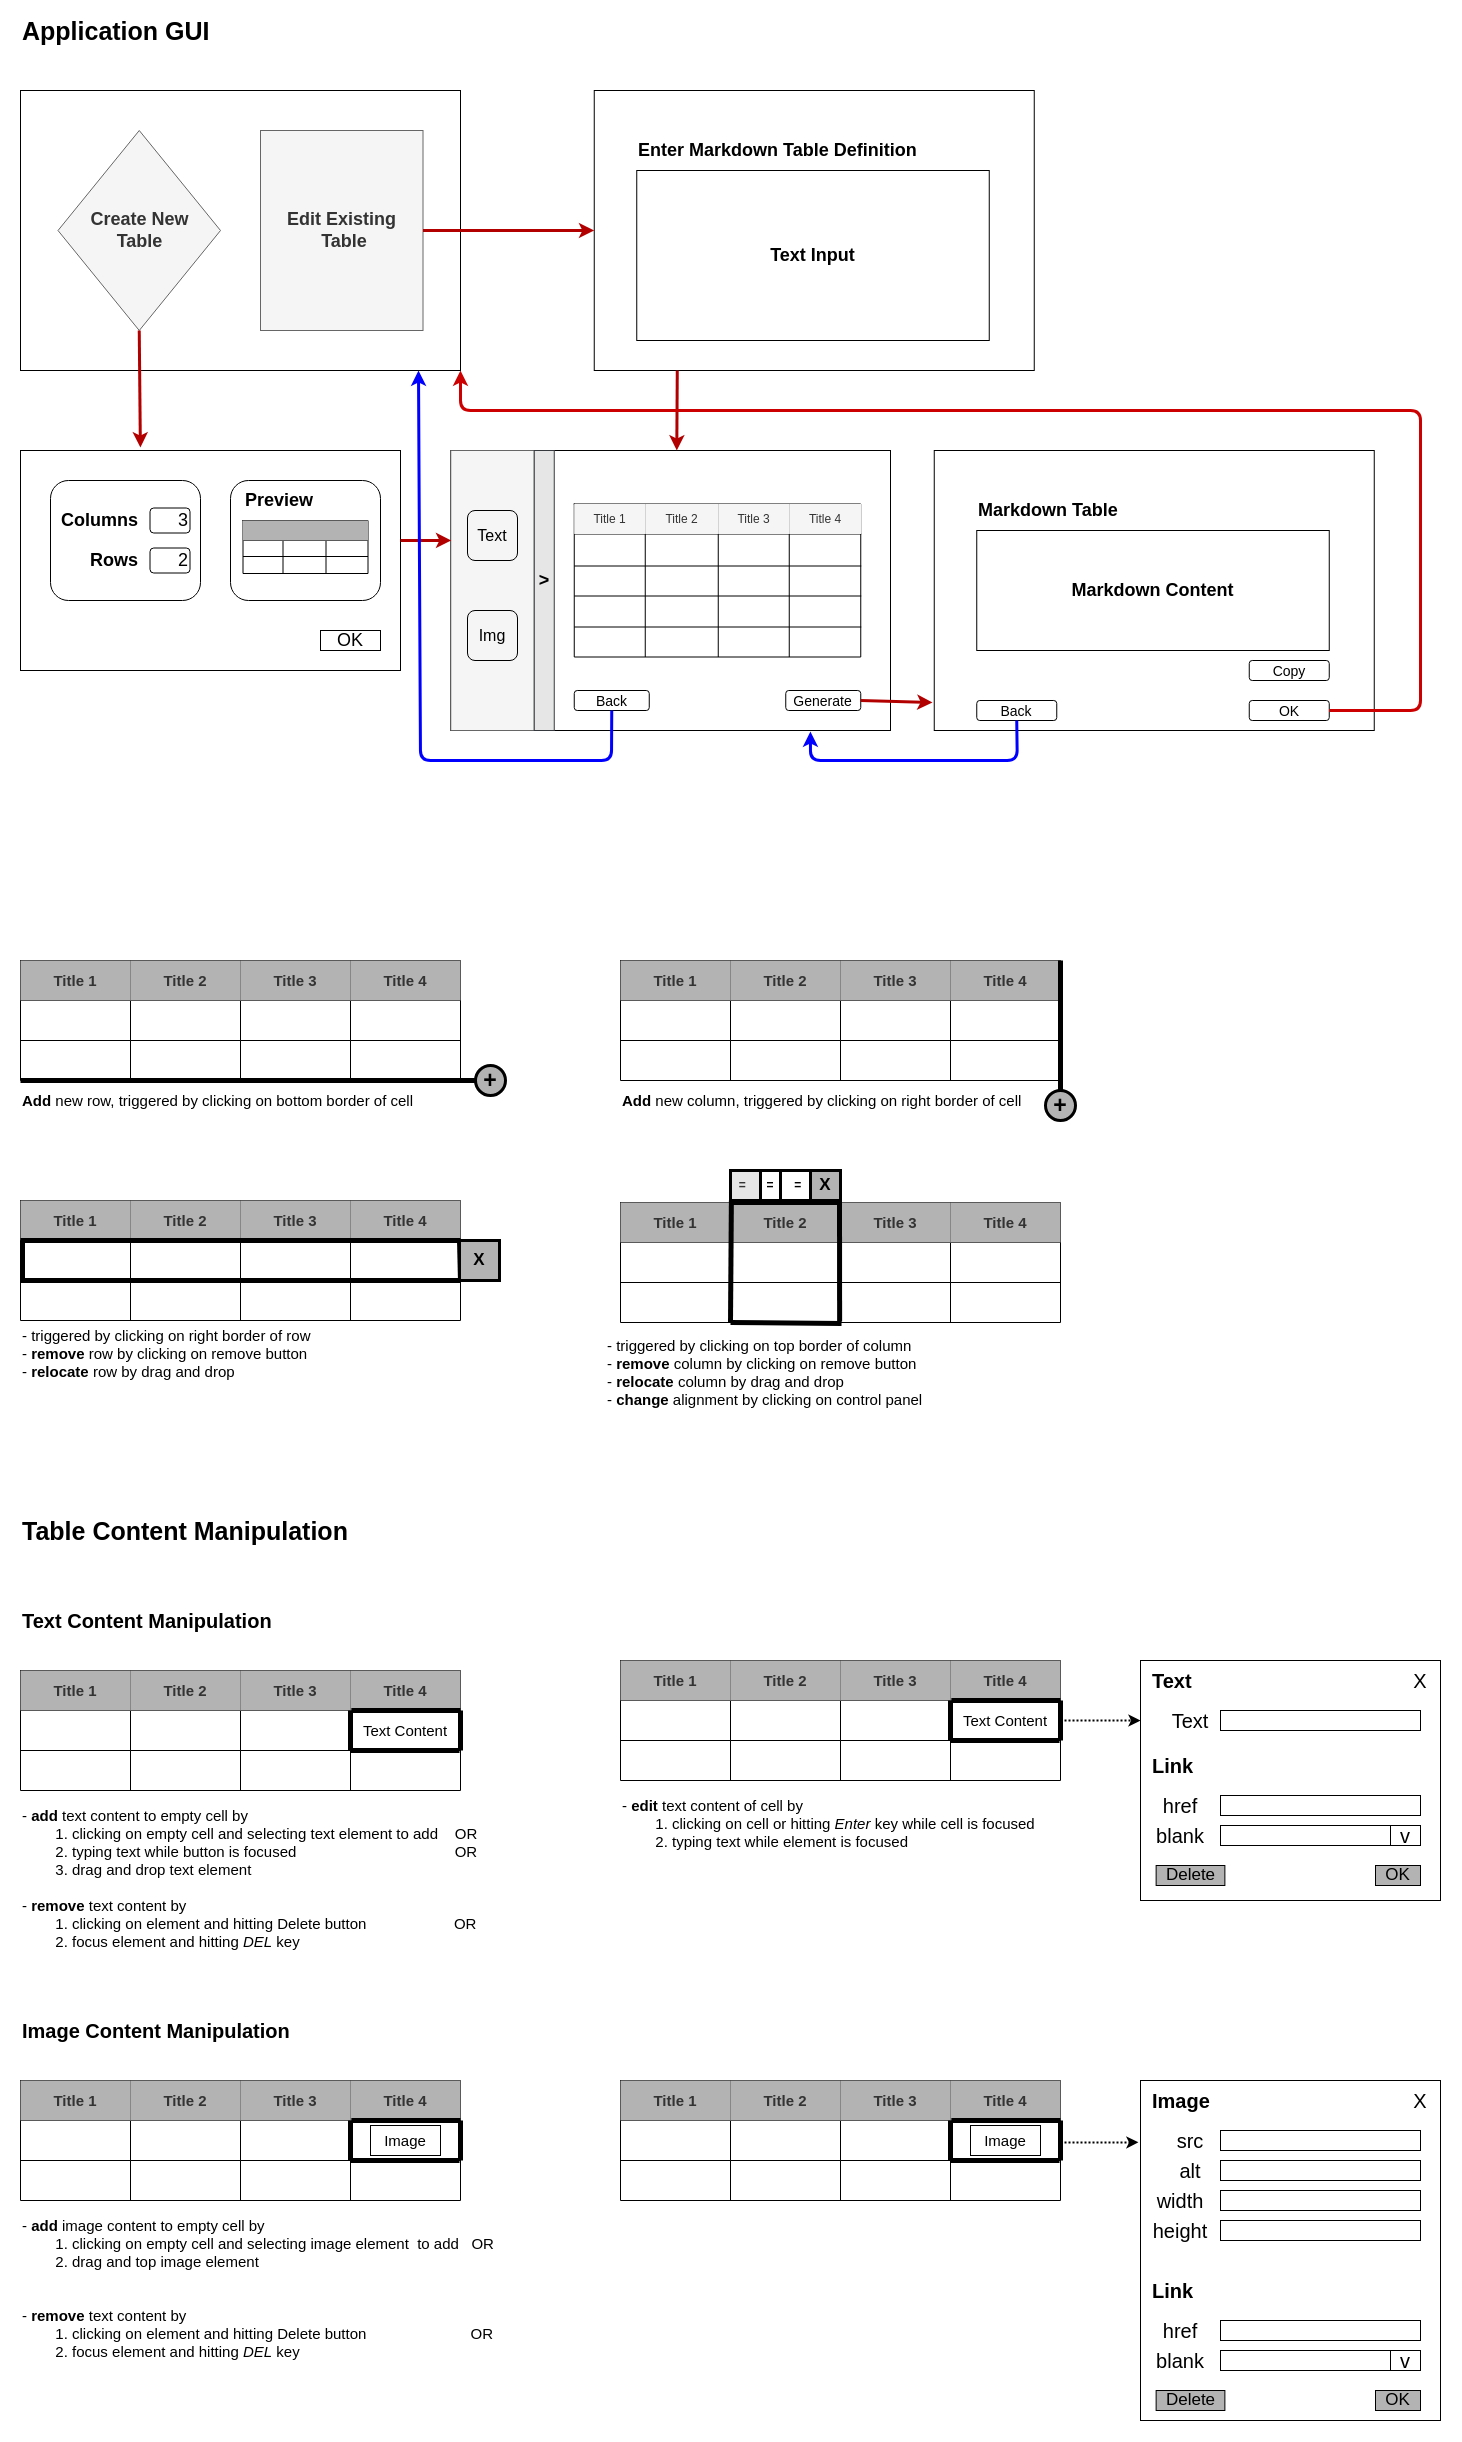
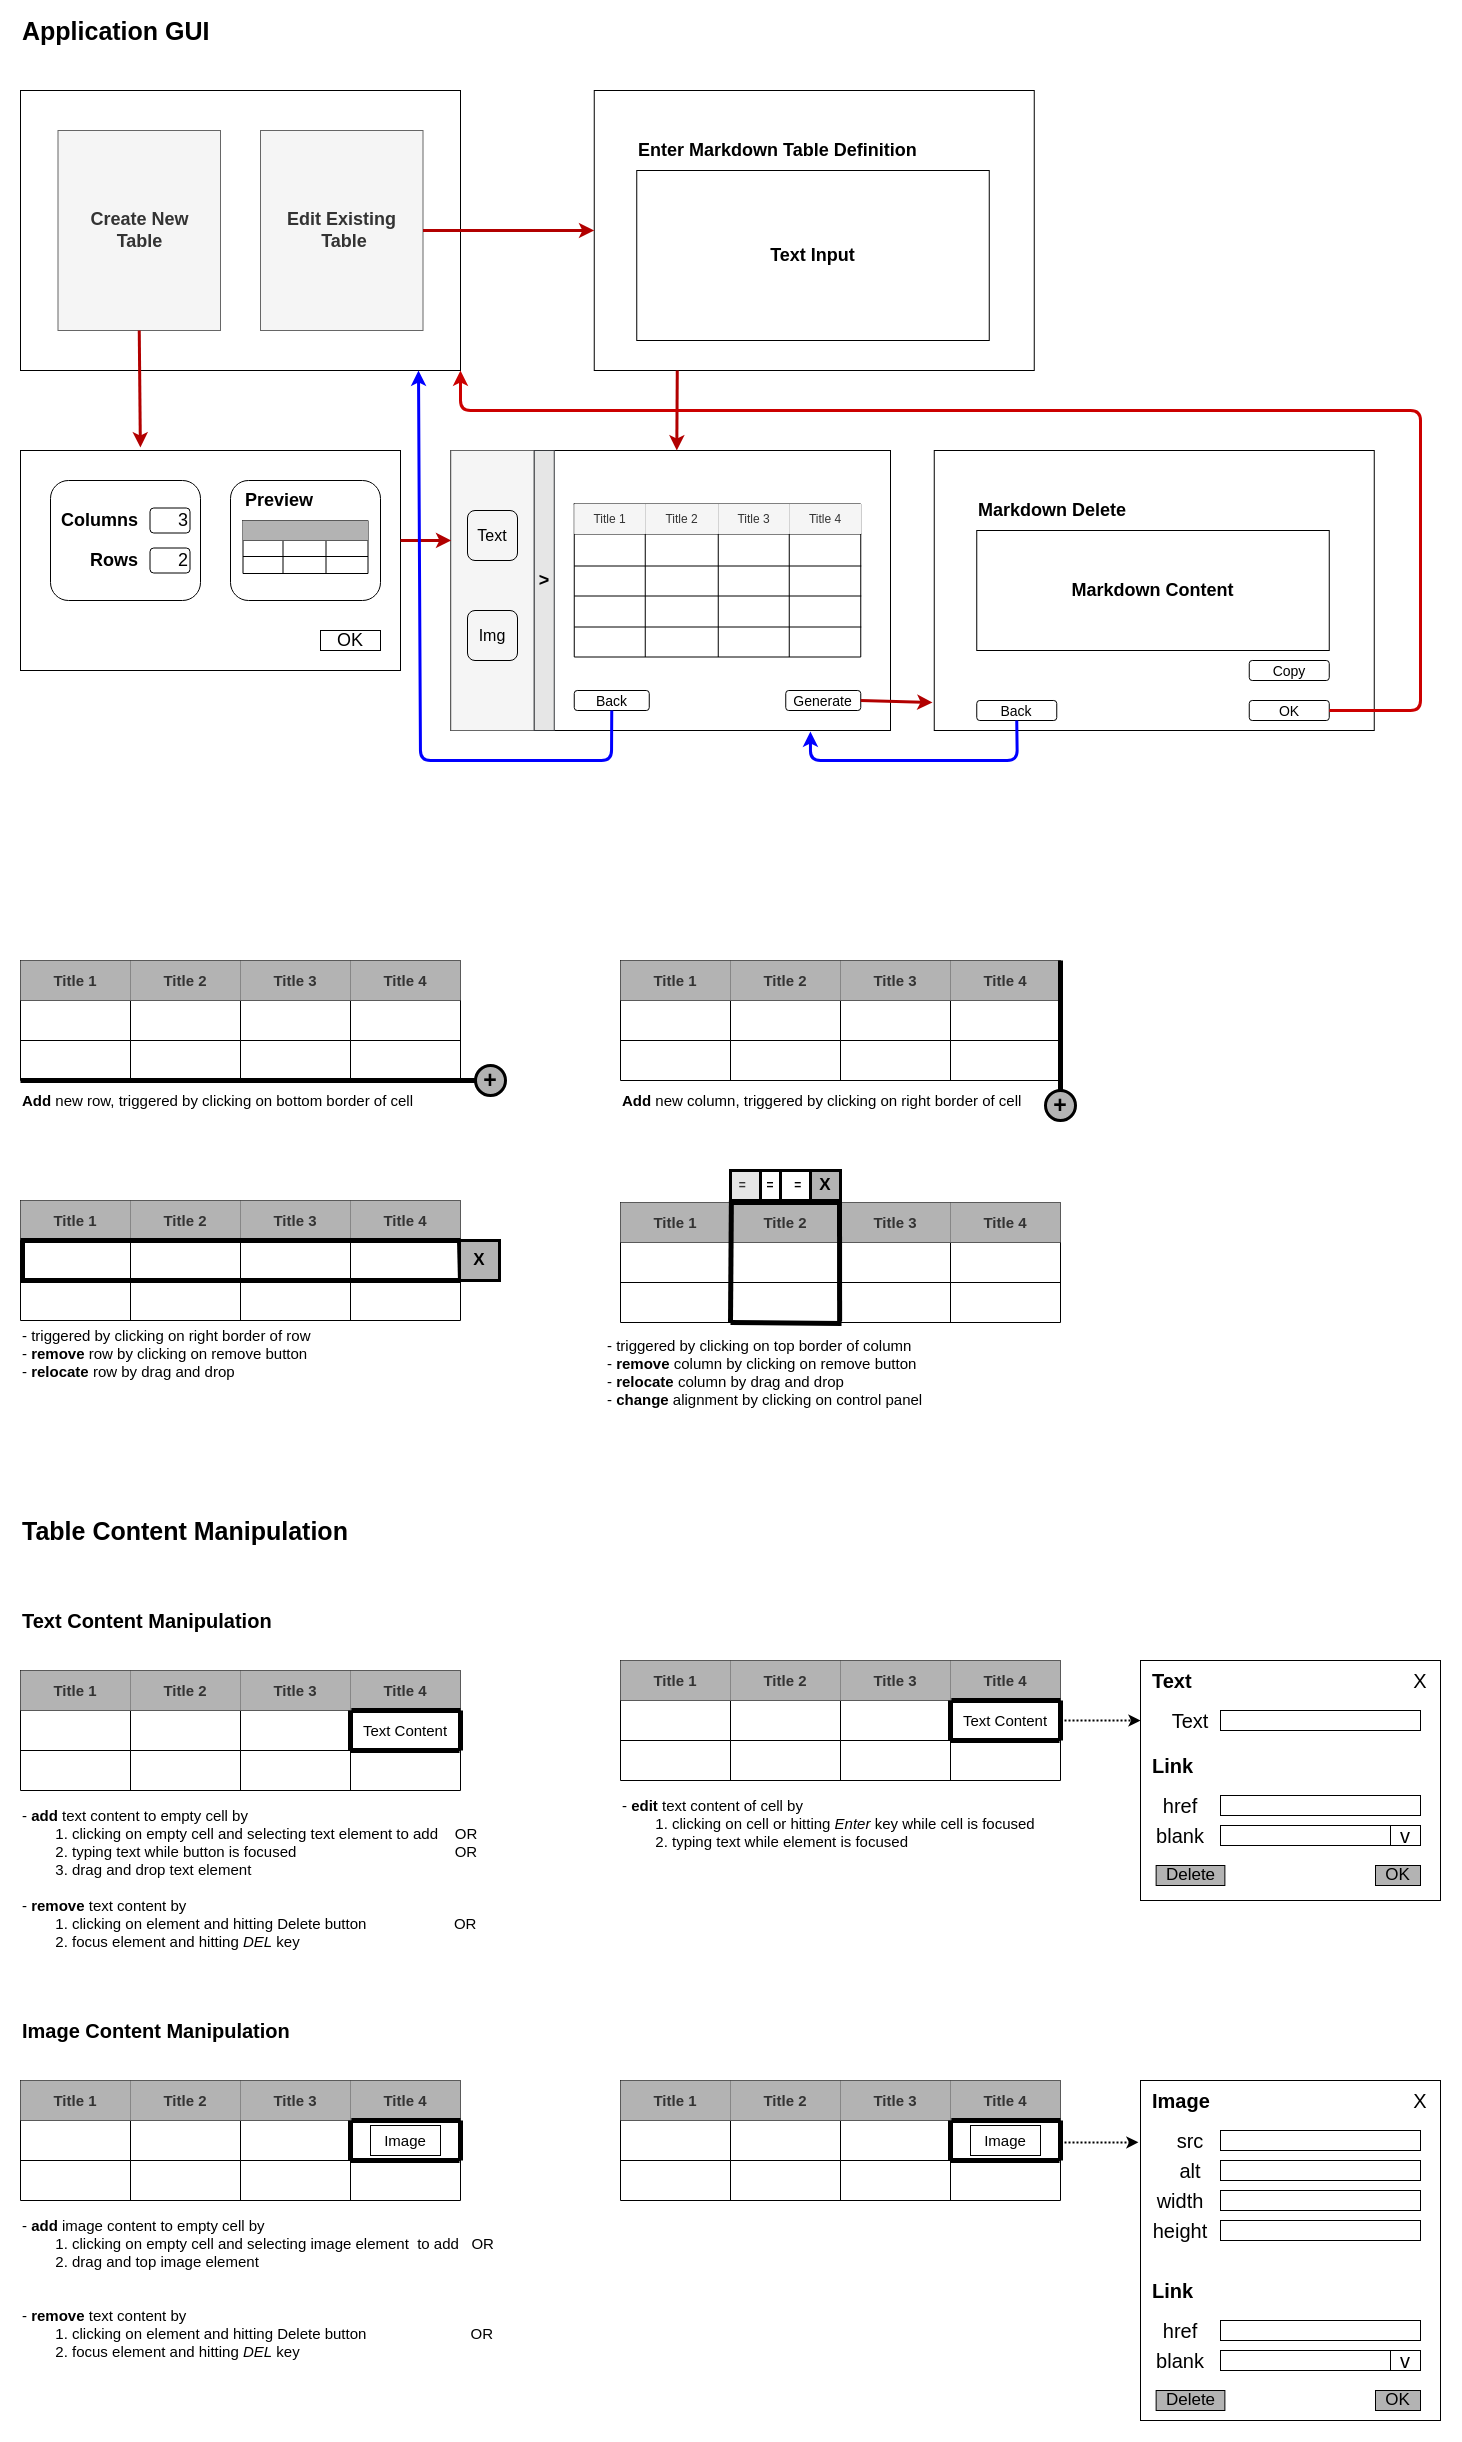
(139, 231) -> (139, 231)
(1044, 511) -> (1049, 511)
